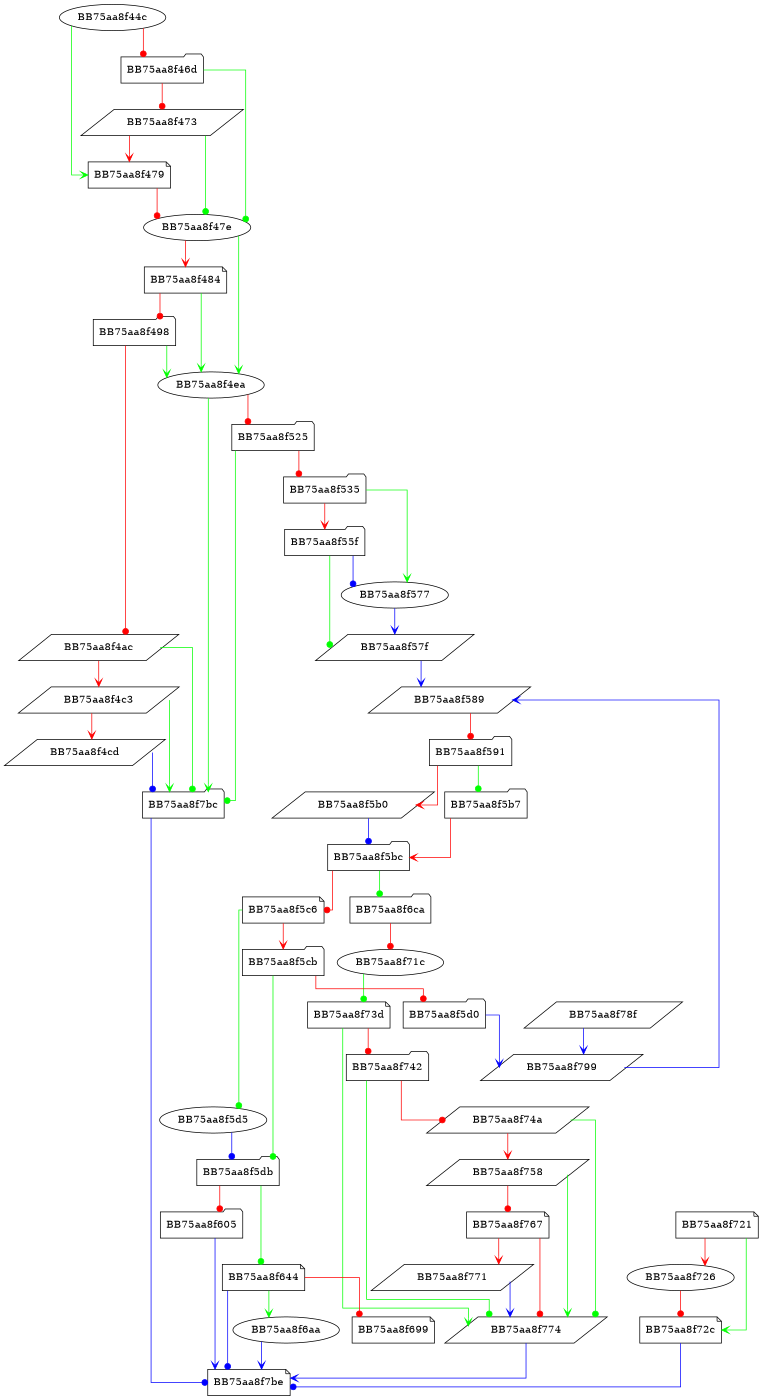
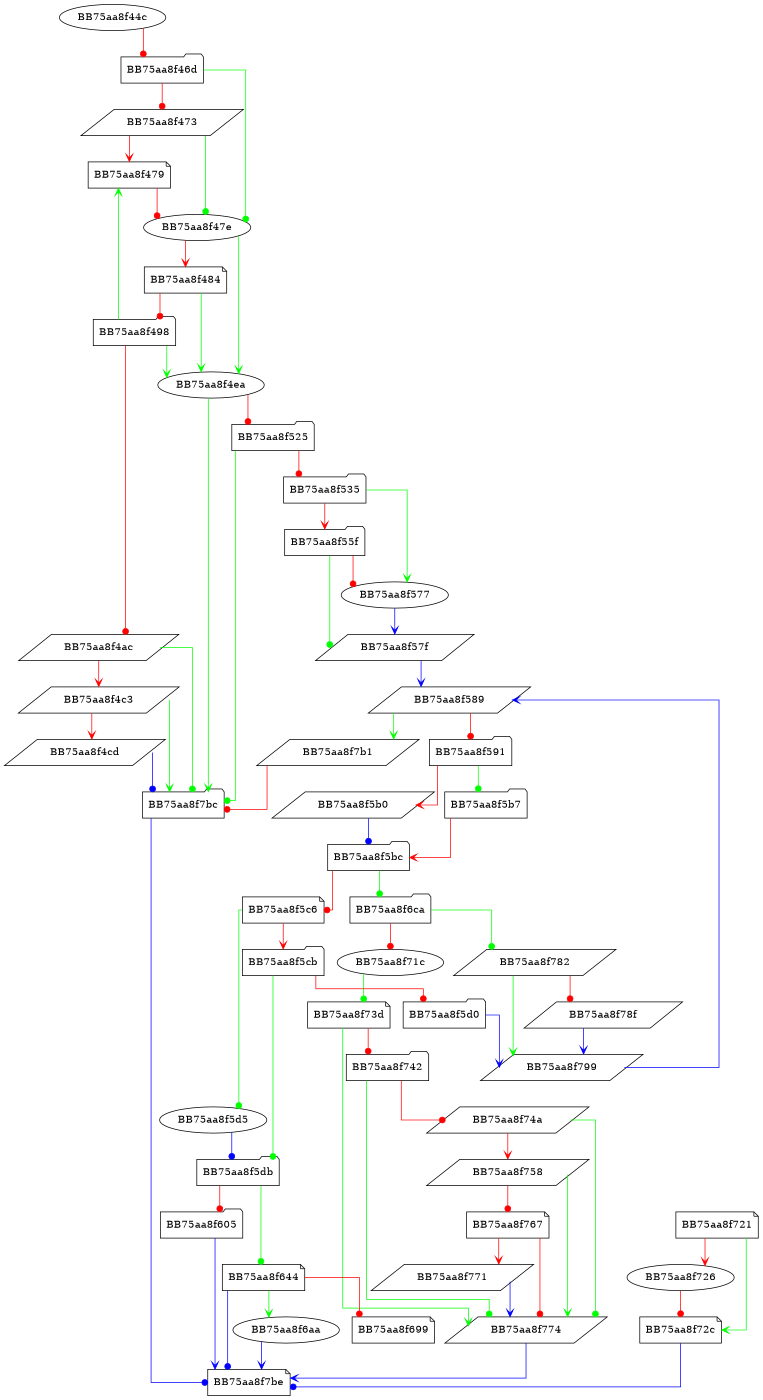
(72, 105) -> (118, 257)
(353, 568) -> (353, 568)
none -> (338, 752)
none -> (535, 962)
